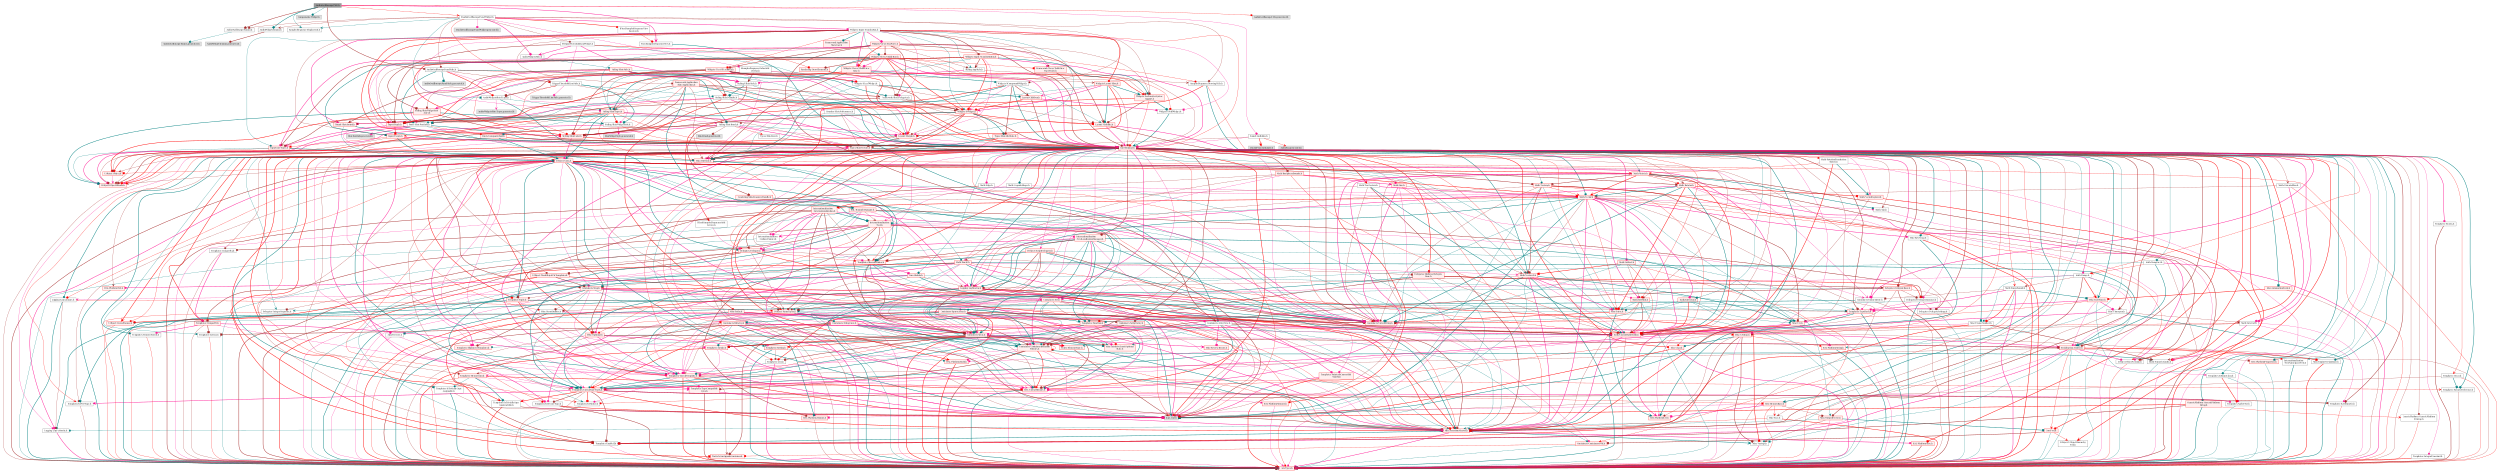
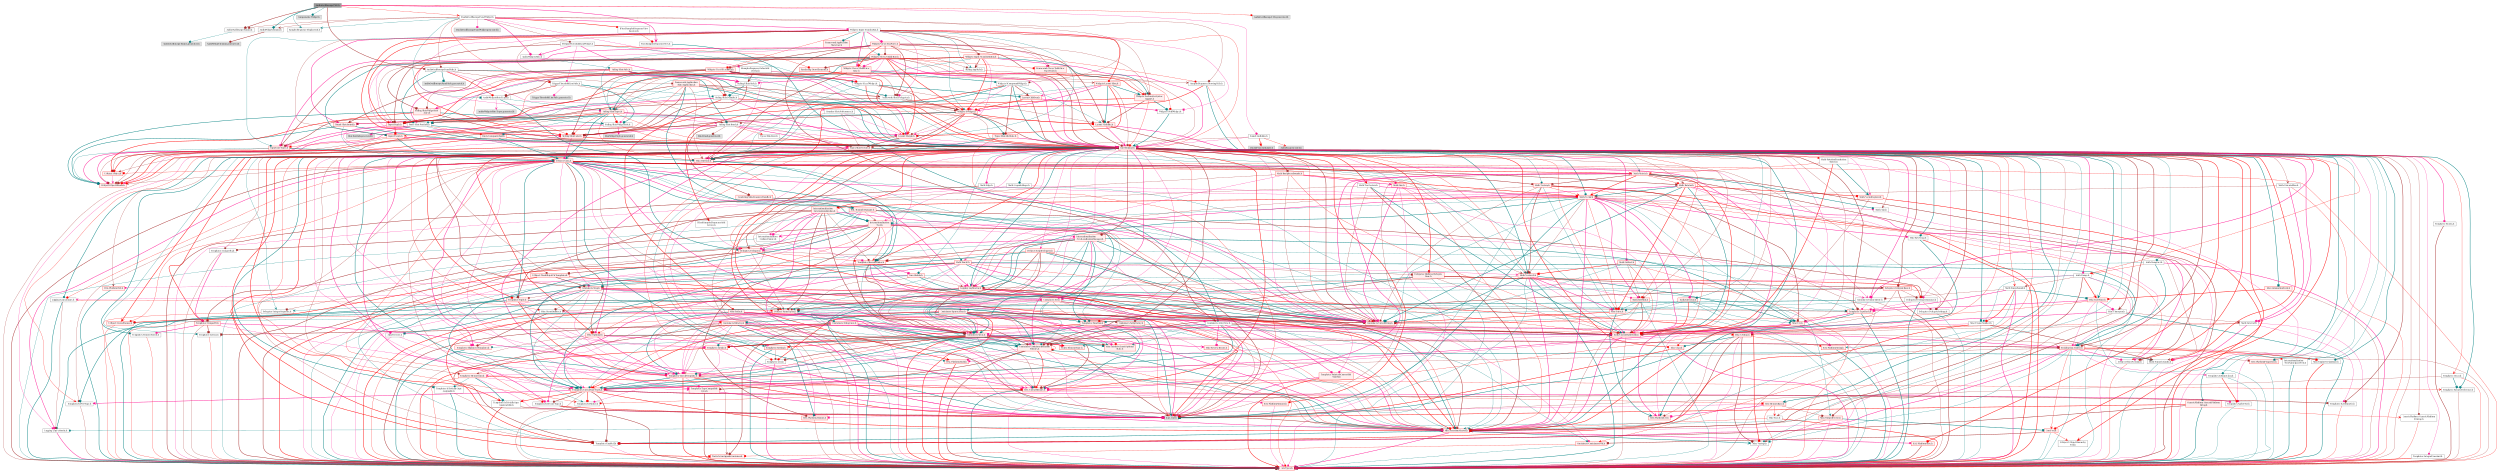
none -> (181, 139)
none -> (389, 161)
(1117, 203) -> (1291, 272)
(497, 282) -> (497, 282)
